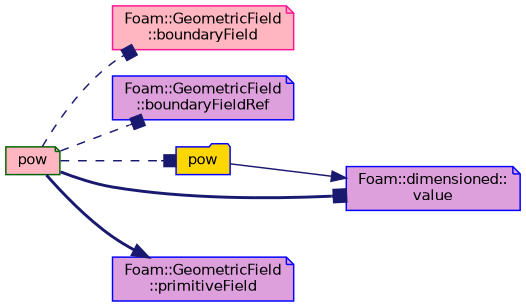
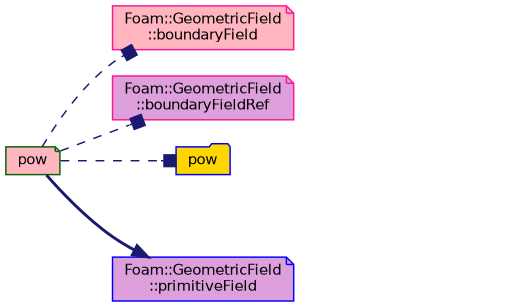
(203, 98) -> (203, 98)
(433, 188) -> none
